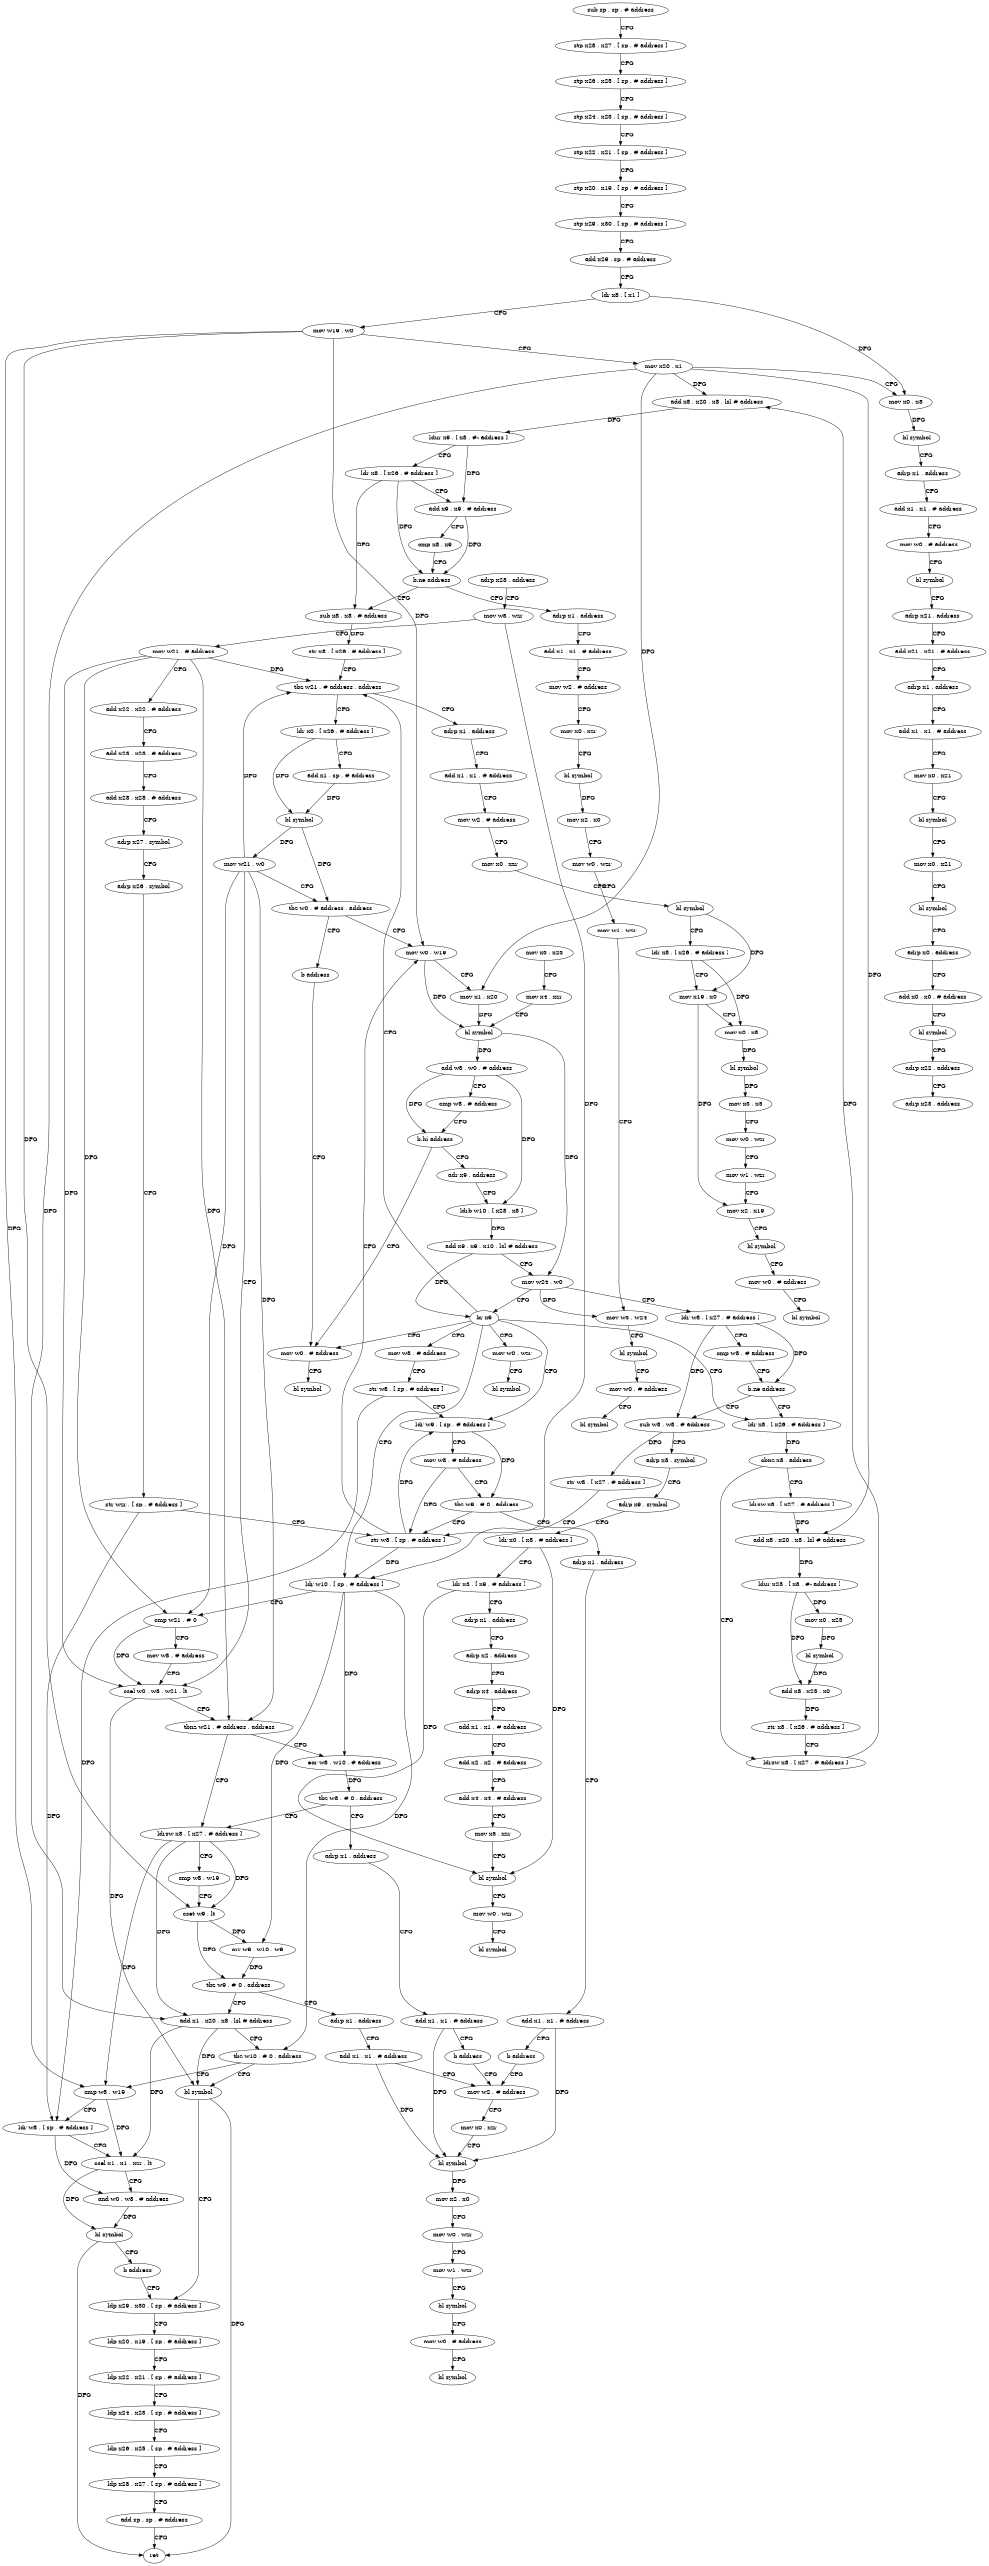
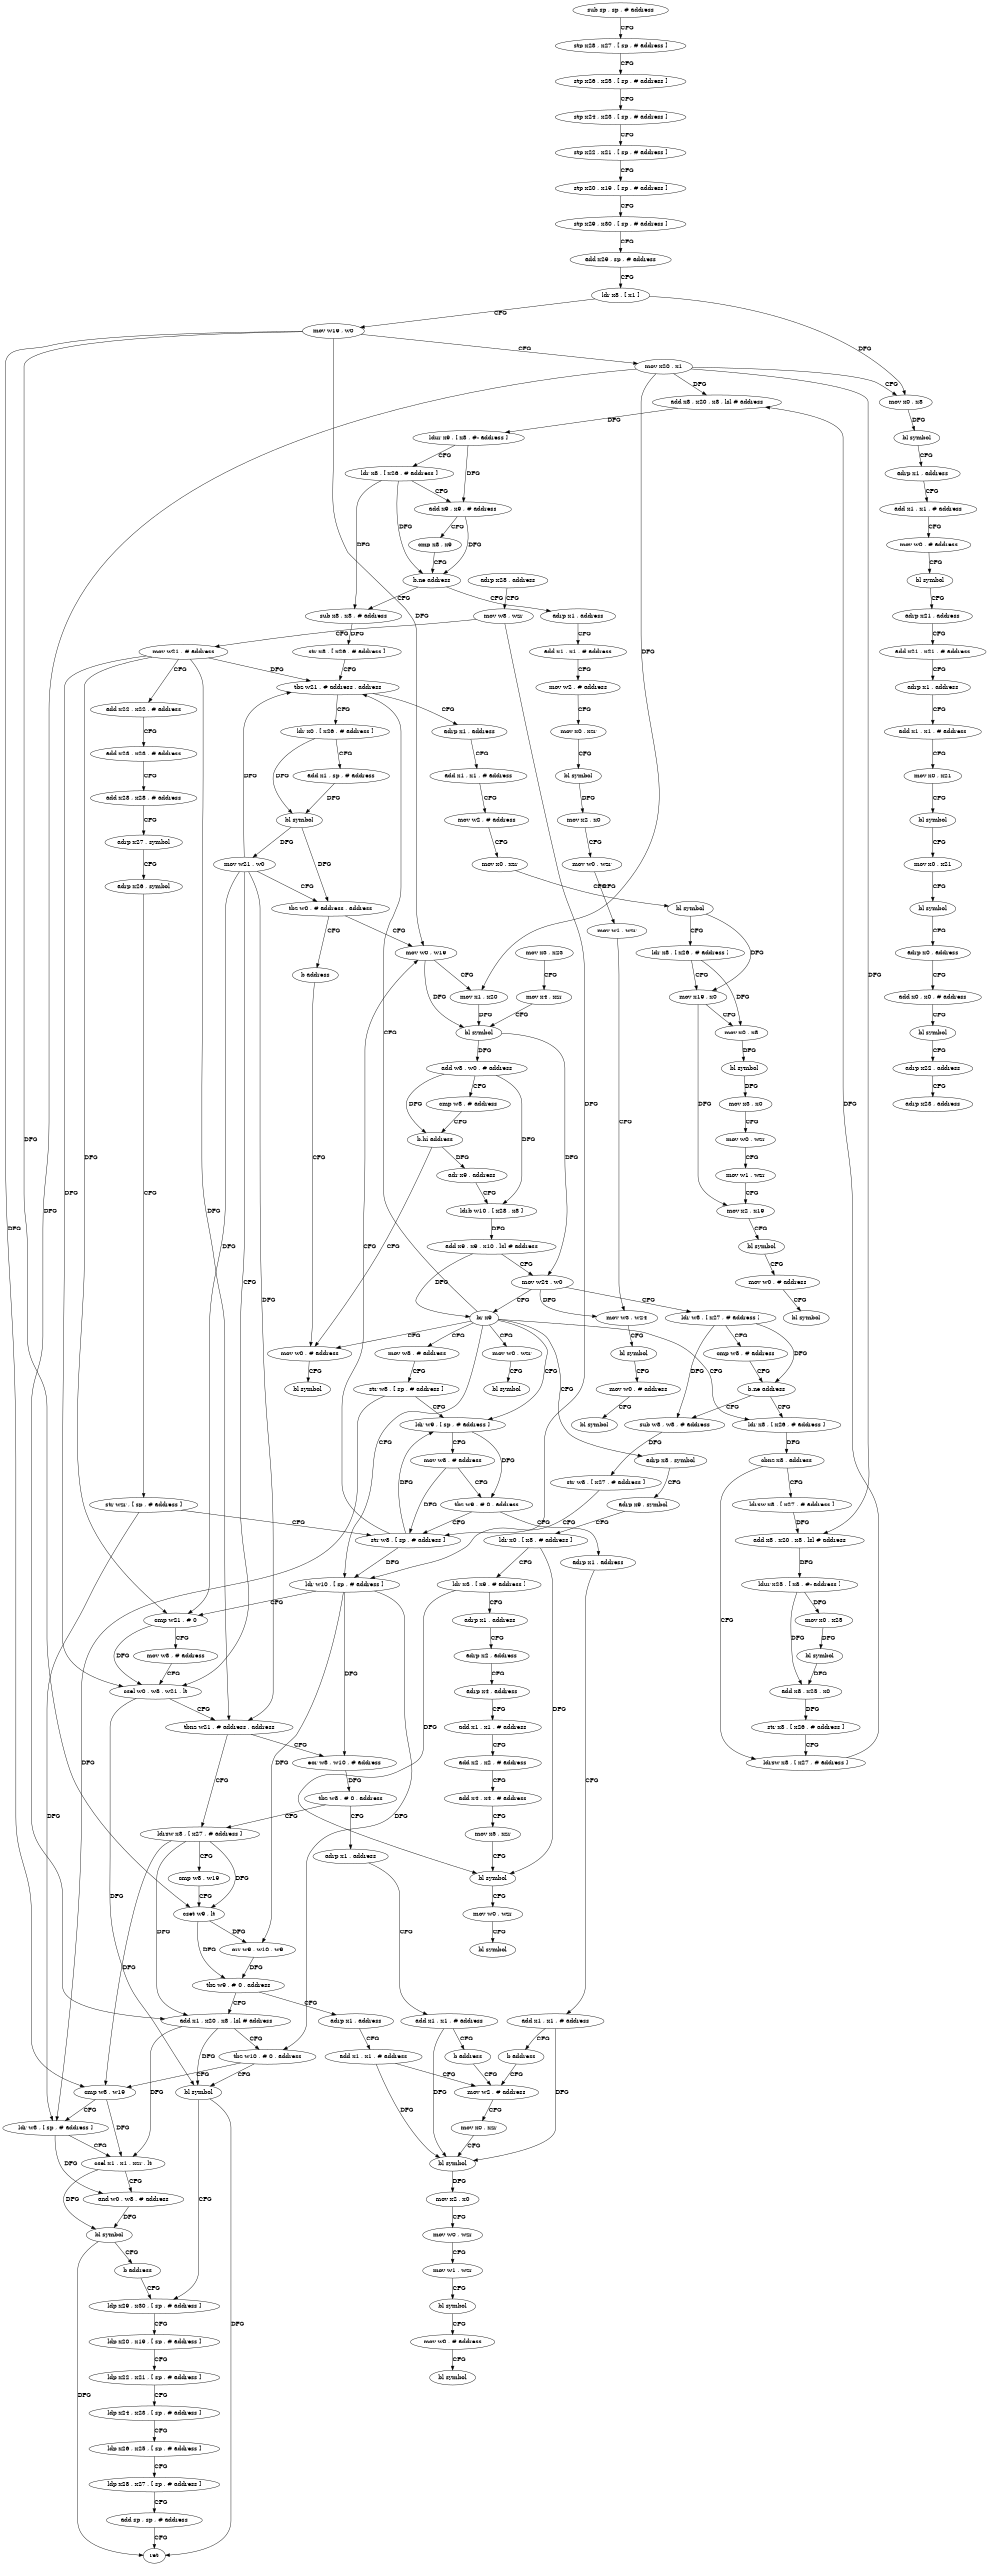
(746, 1104) -> (746, 1104)
(462, 1158) -> (462, 1158)
(673, 1441) -> (560, 1396)
